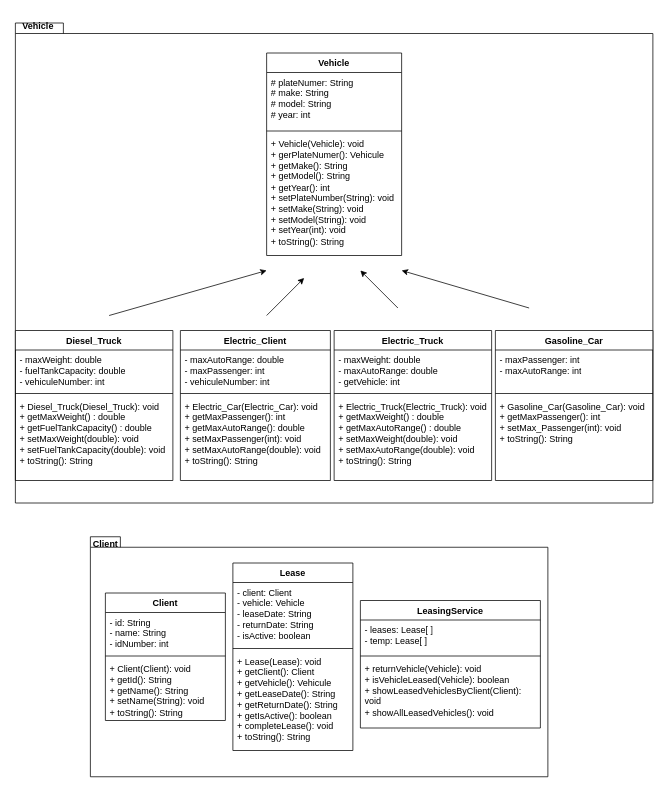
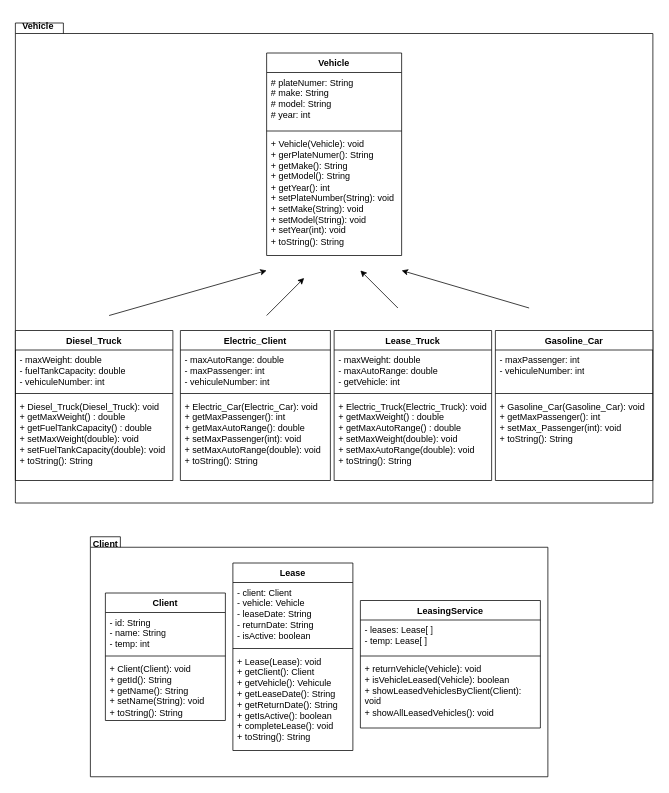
(335, 199) -> (335, 199)
(413, 341) -> (413, 341)
(543, 366) -> (546, 366)
(142, 634) -> (140, 634)
